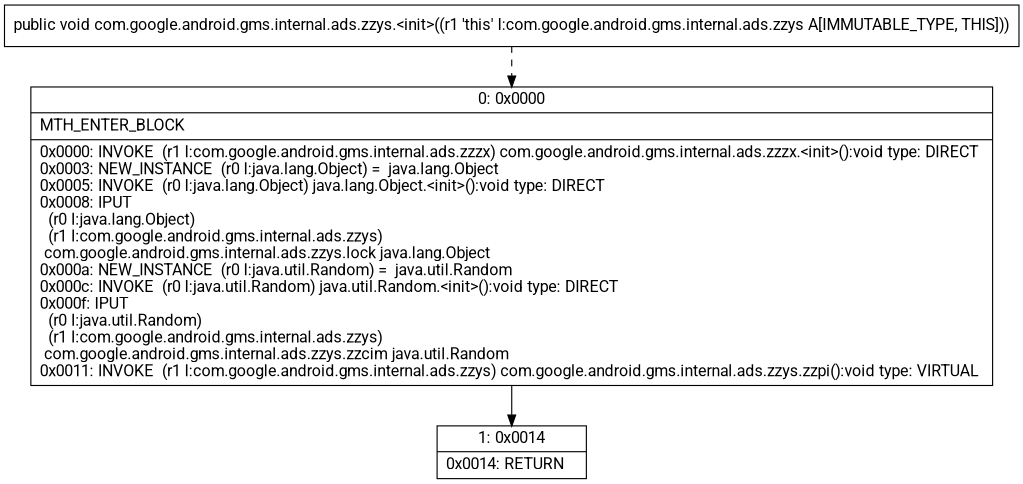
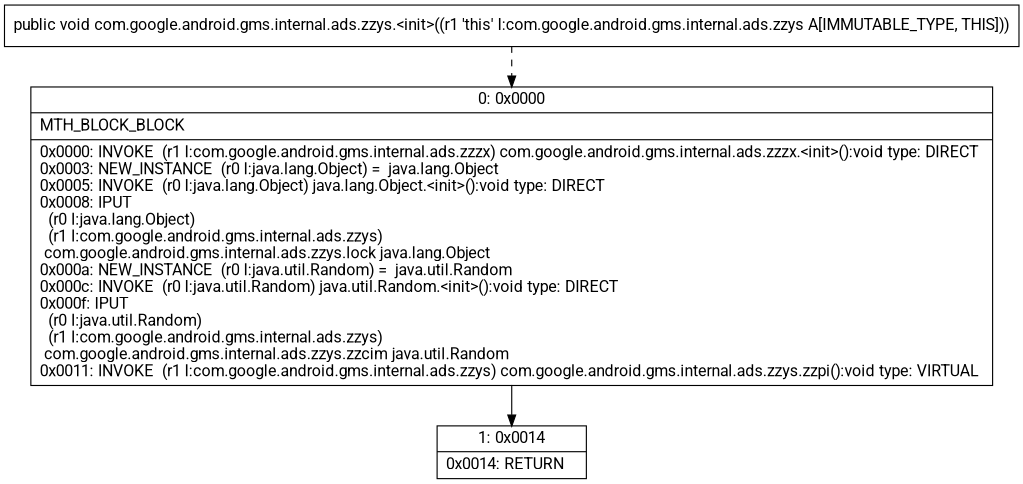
(113, 126) -> (113, 126)
